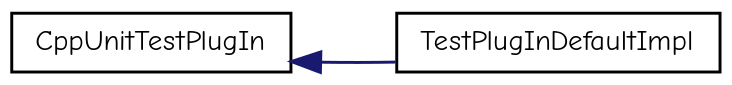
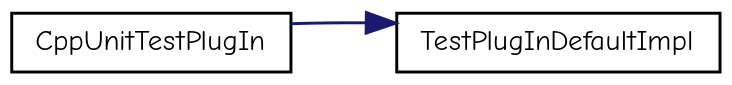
(358, 62) -> (329, 23)
